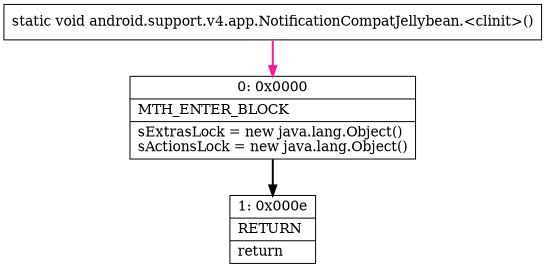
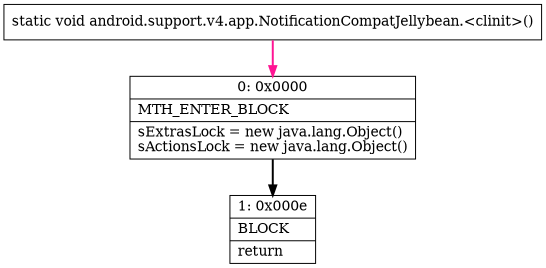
(270, 229) -> (263, 229)
